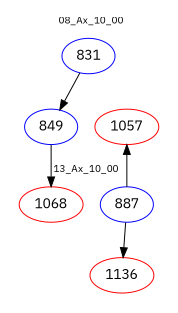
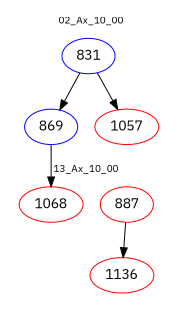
(91, 21) -> (91, 21)
(51, 127) -> (51, 127)
(127, 171) -> (105, 87)
(127, 205) -> (127, 205)
